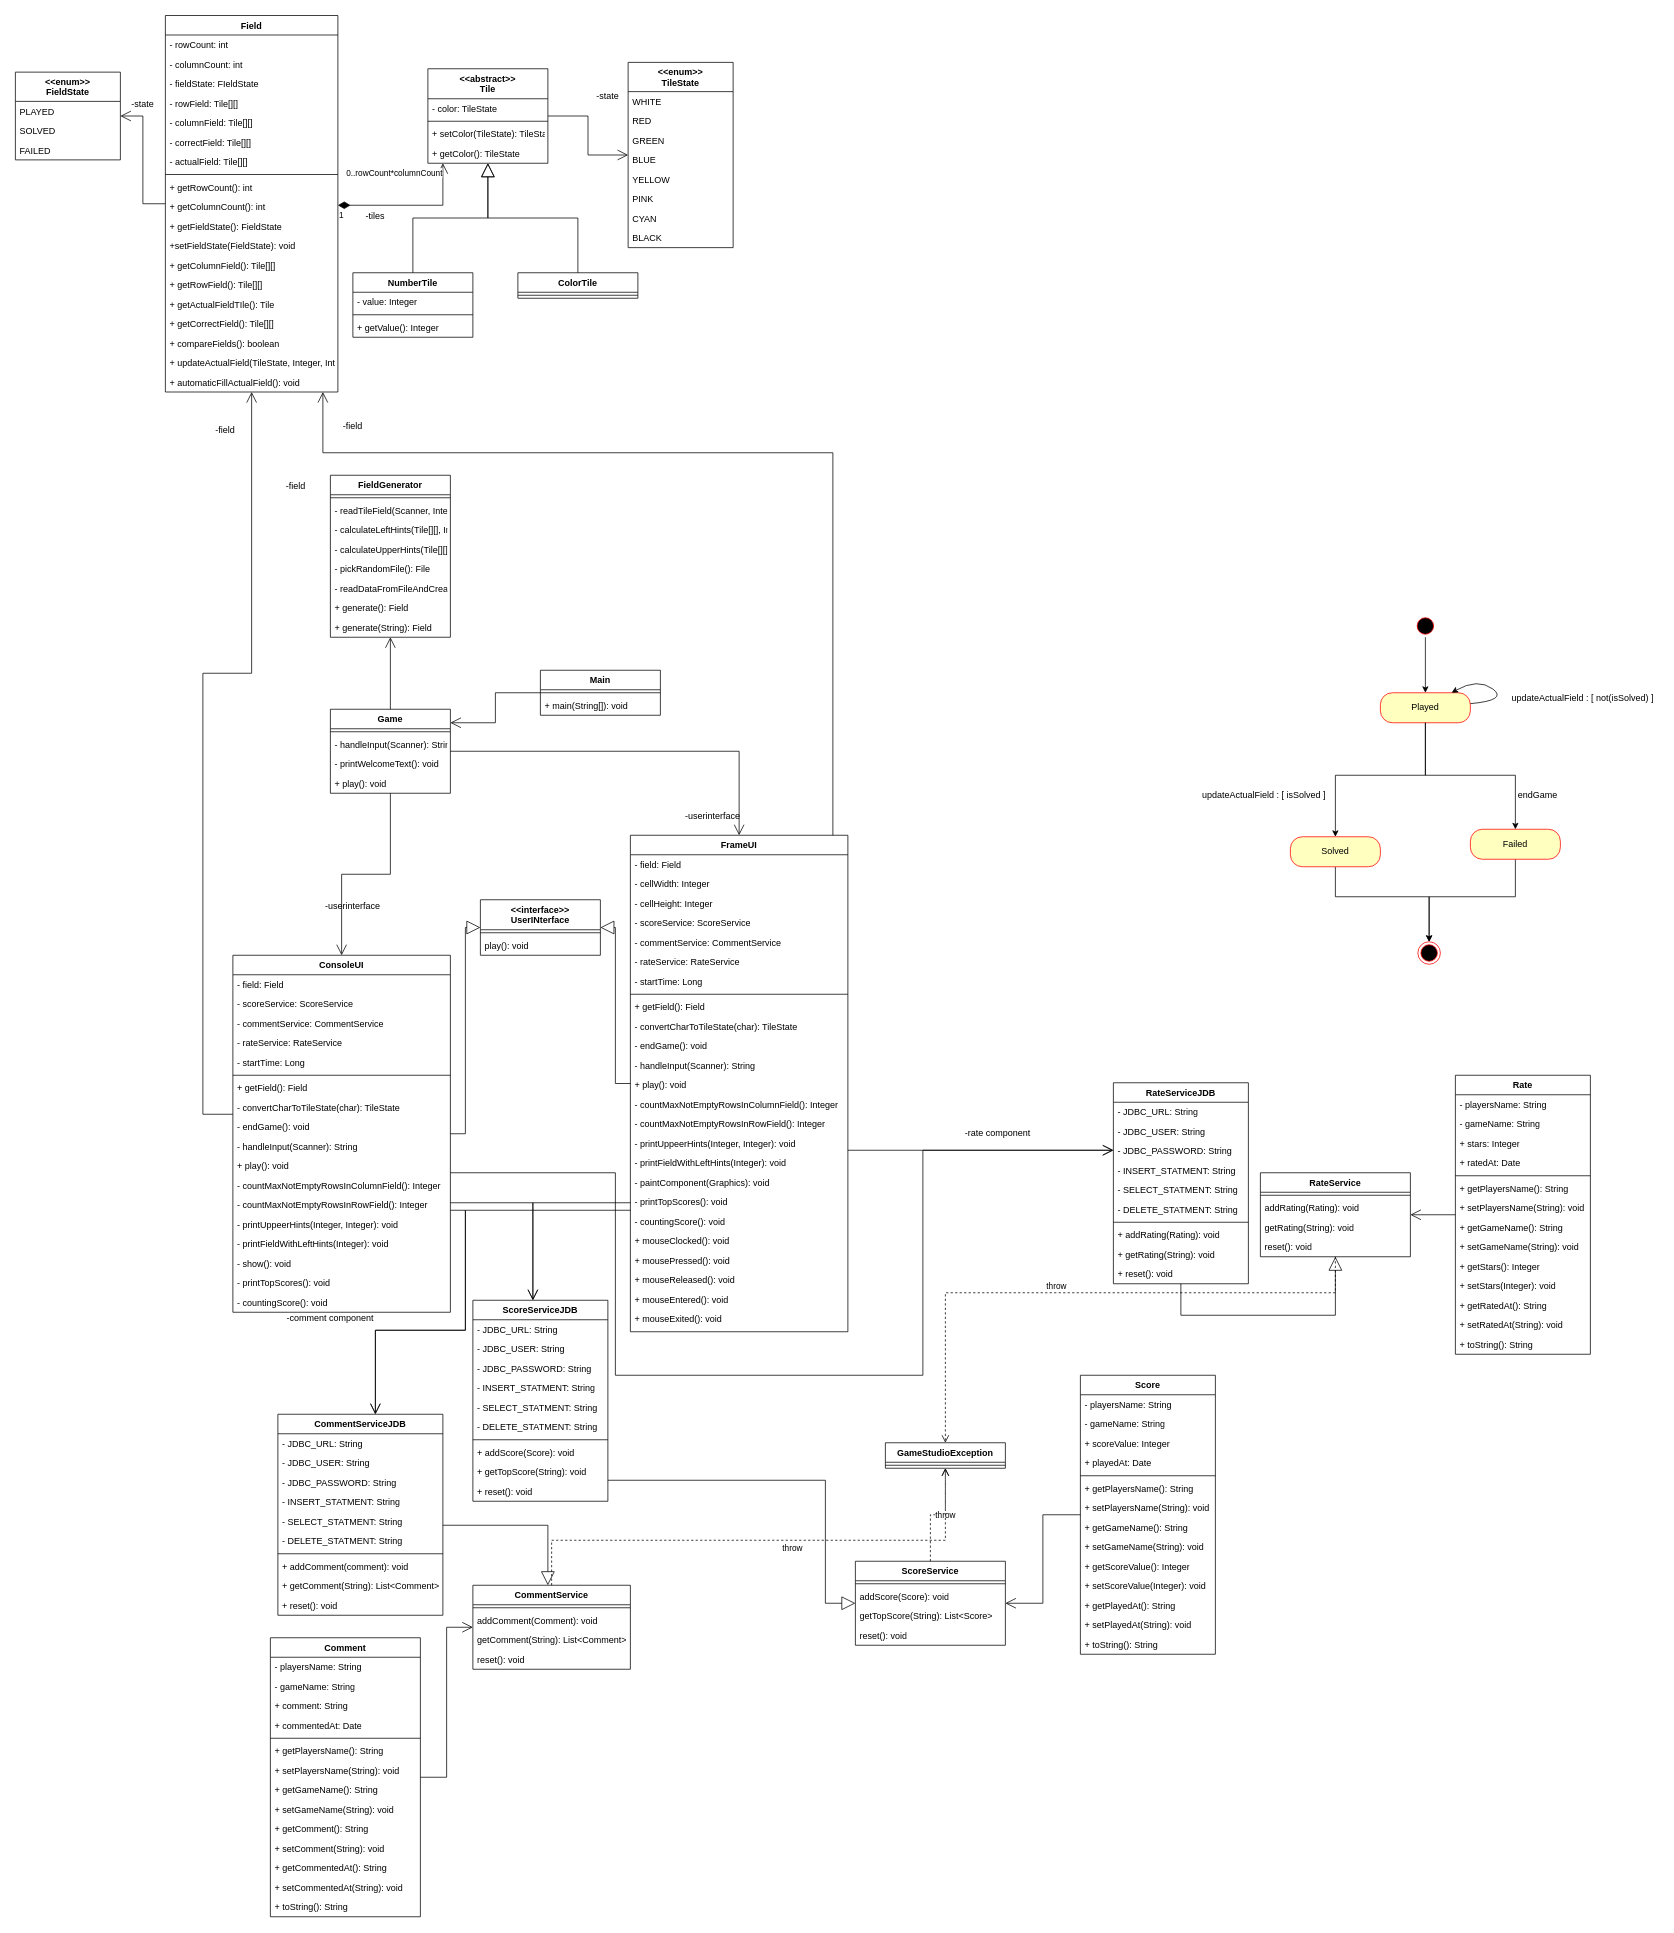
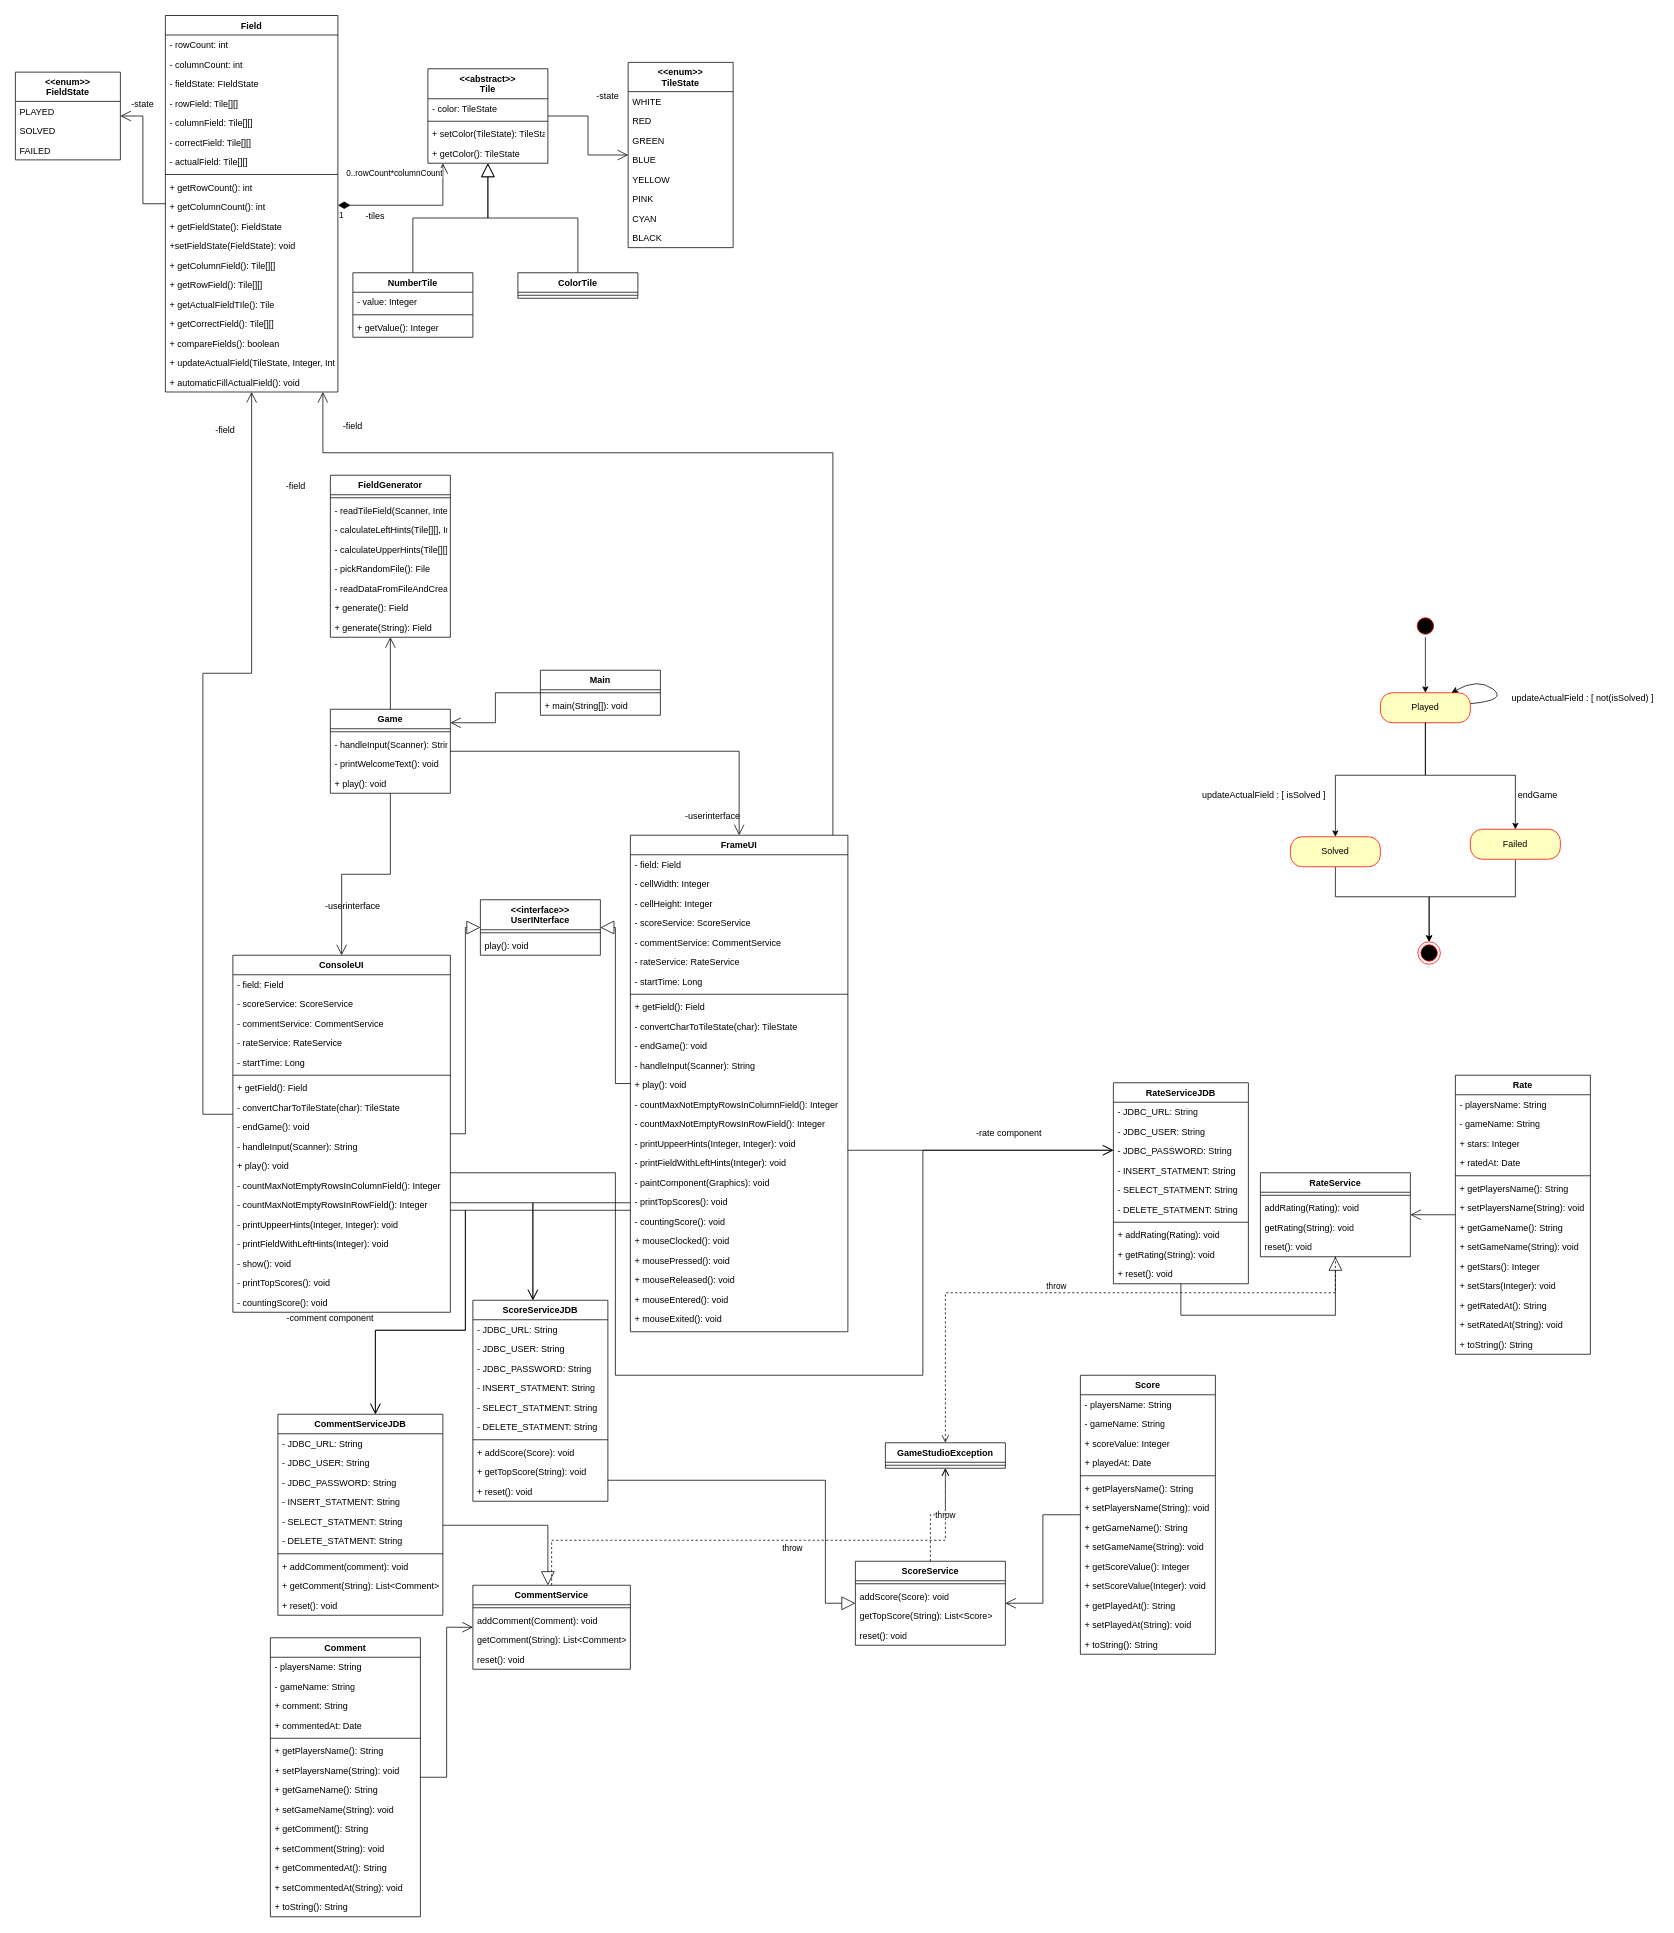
(998, 1134) -> (1009, 1134)
